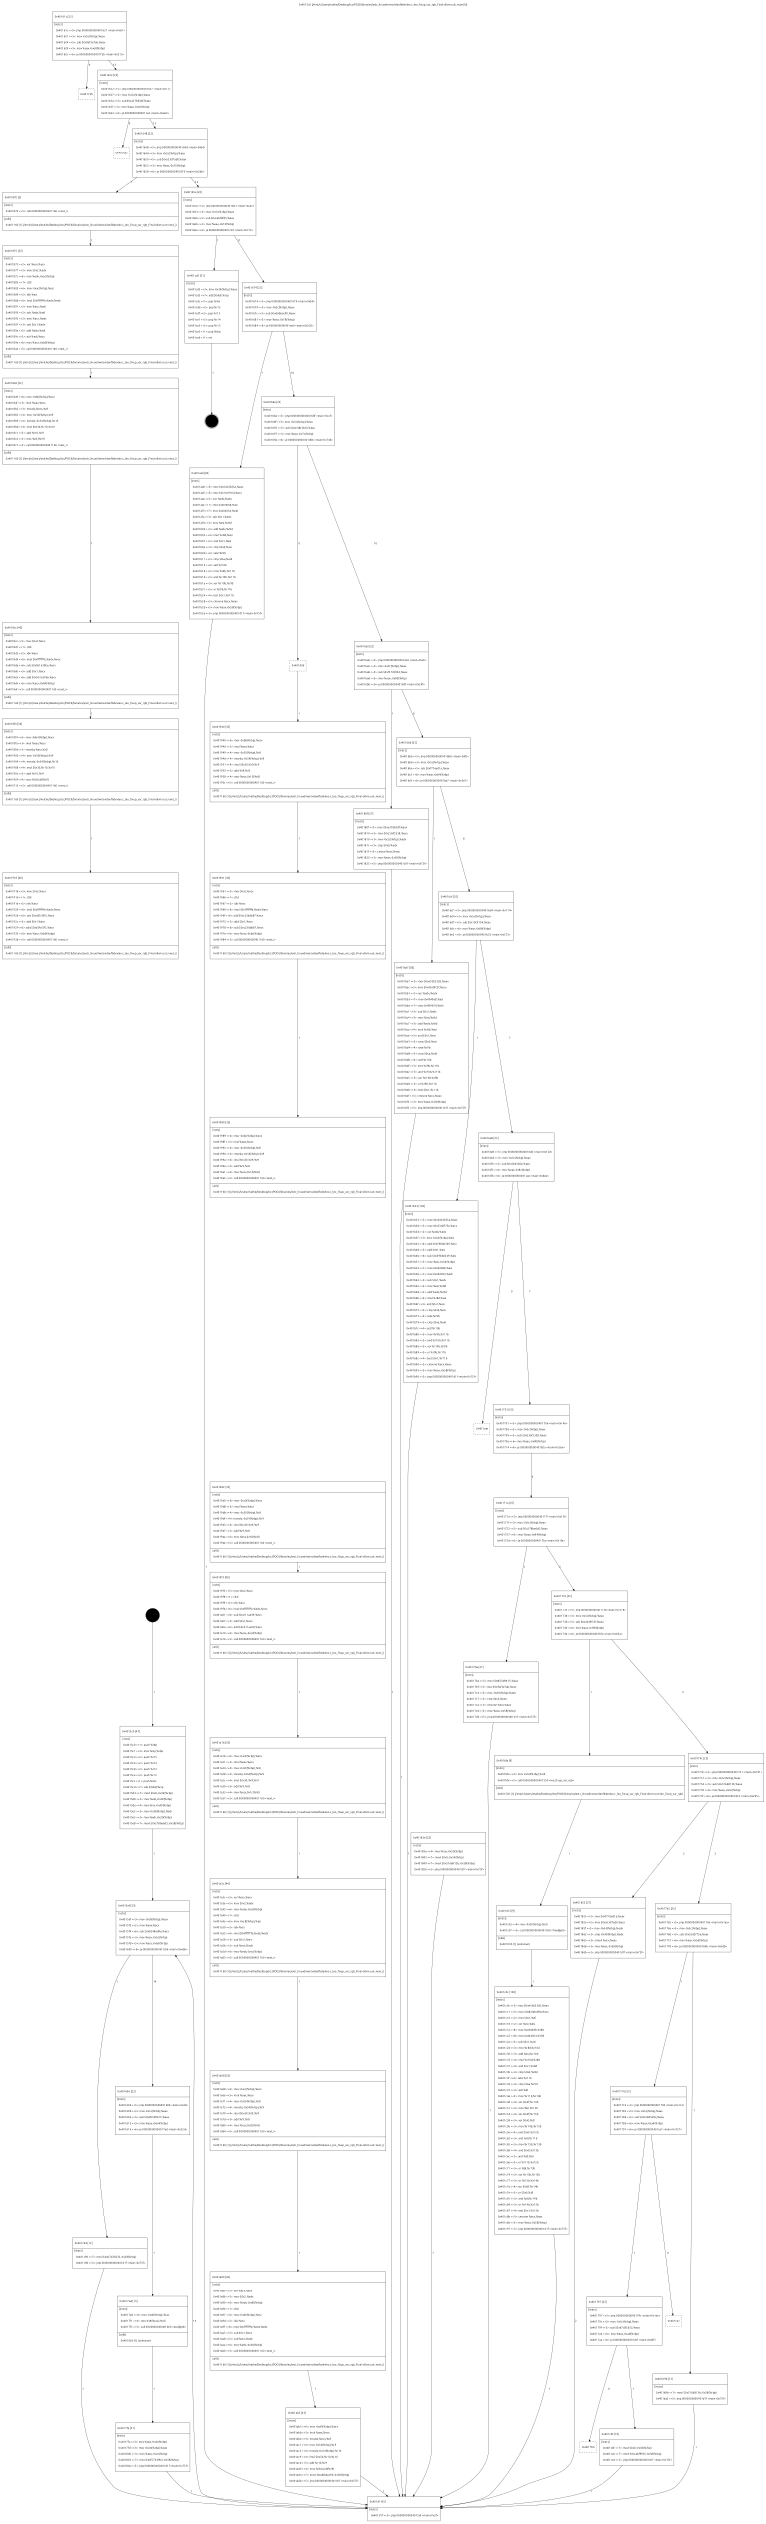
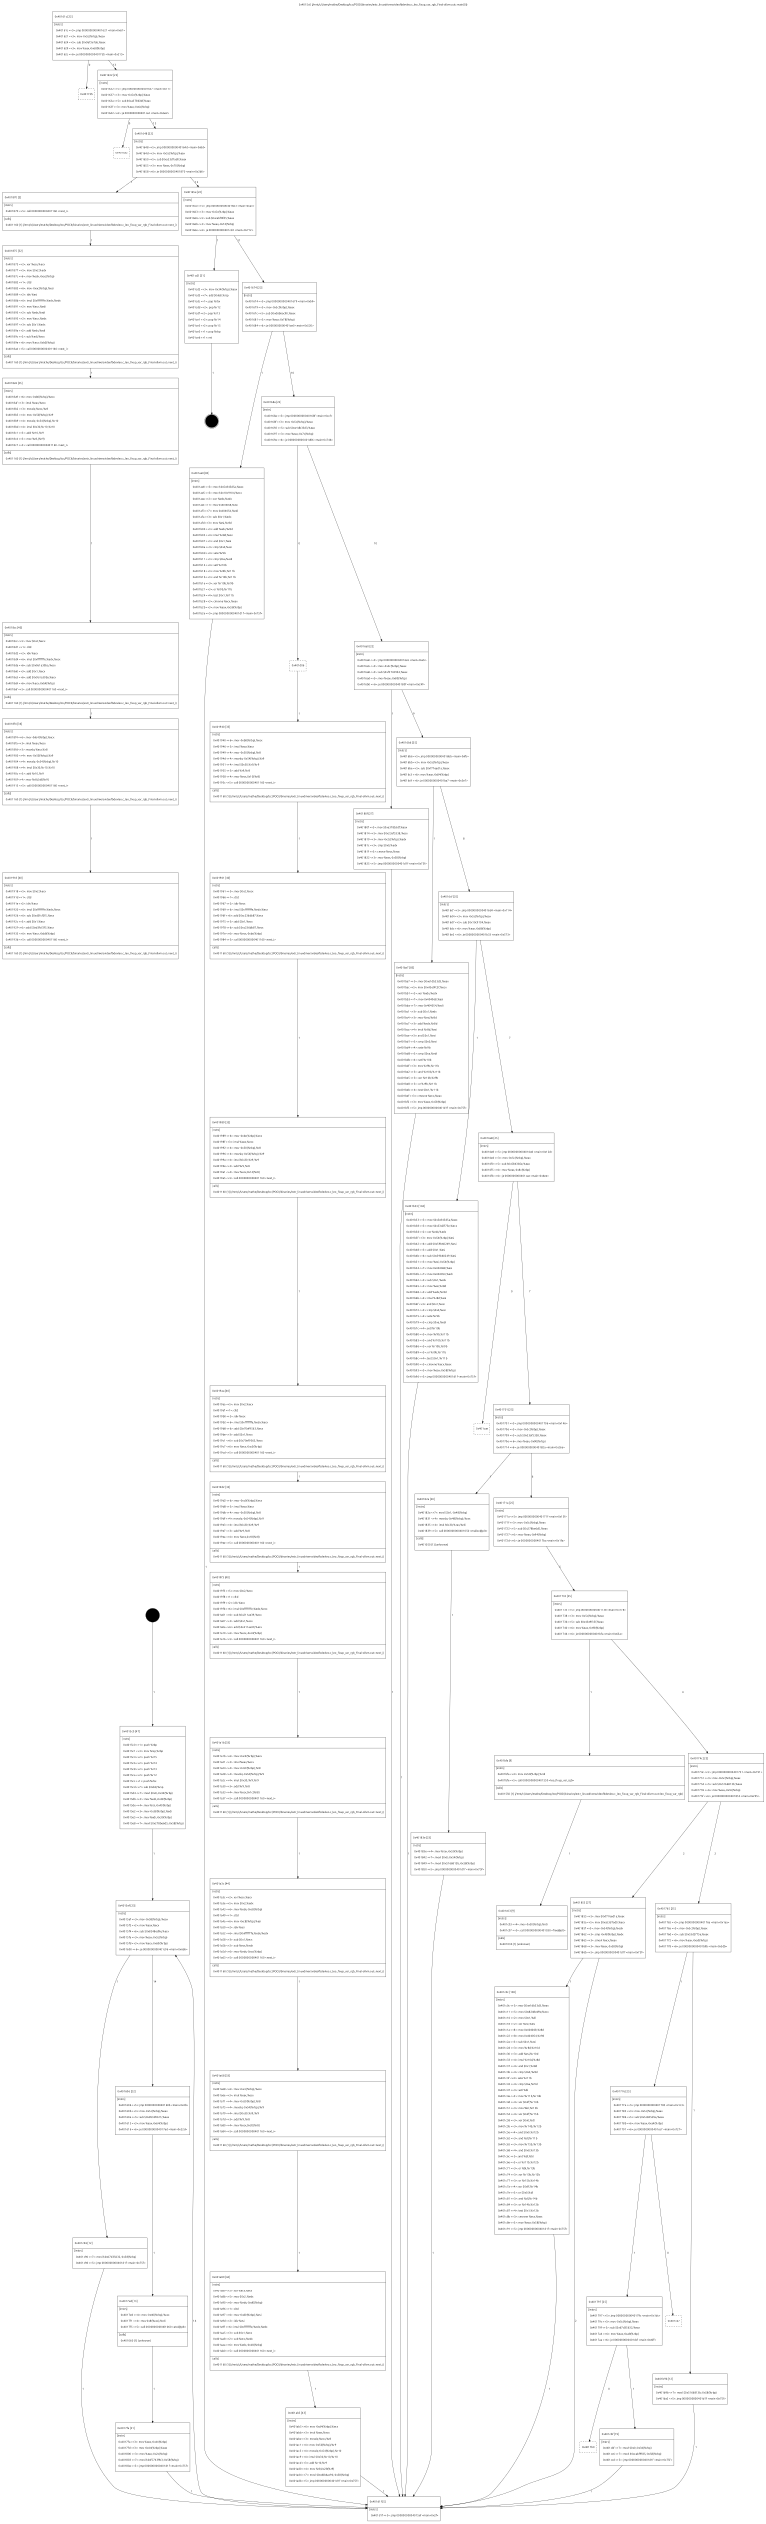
none -> (298, 1429)
none -> (452, 1522)
(501, 1692) -> none
(532, 1967) -> (574, 1971)
